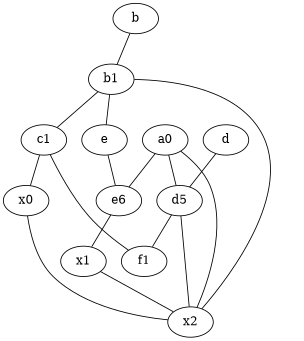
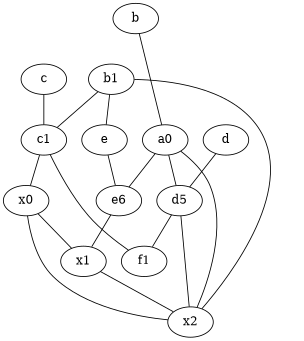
(123, 49) -> (149, 75)
none -> (44, 79)
none -> (55, 231)
